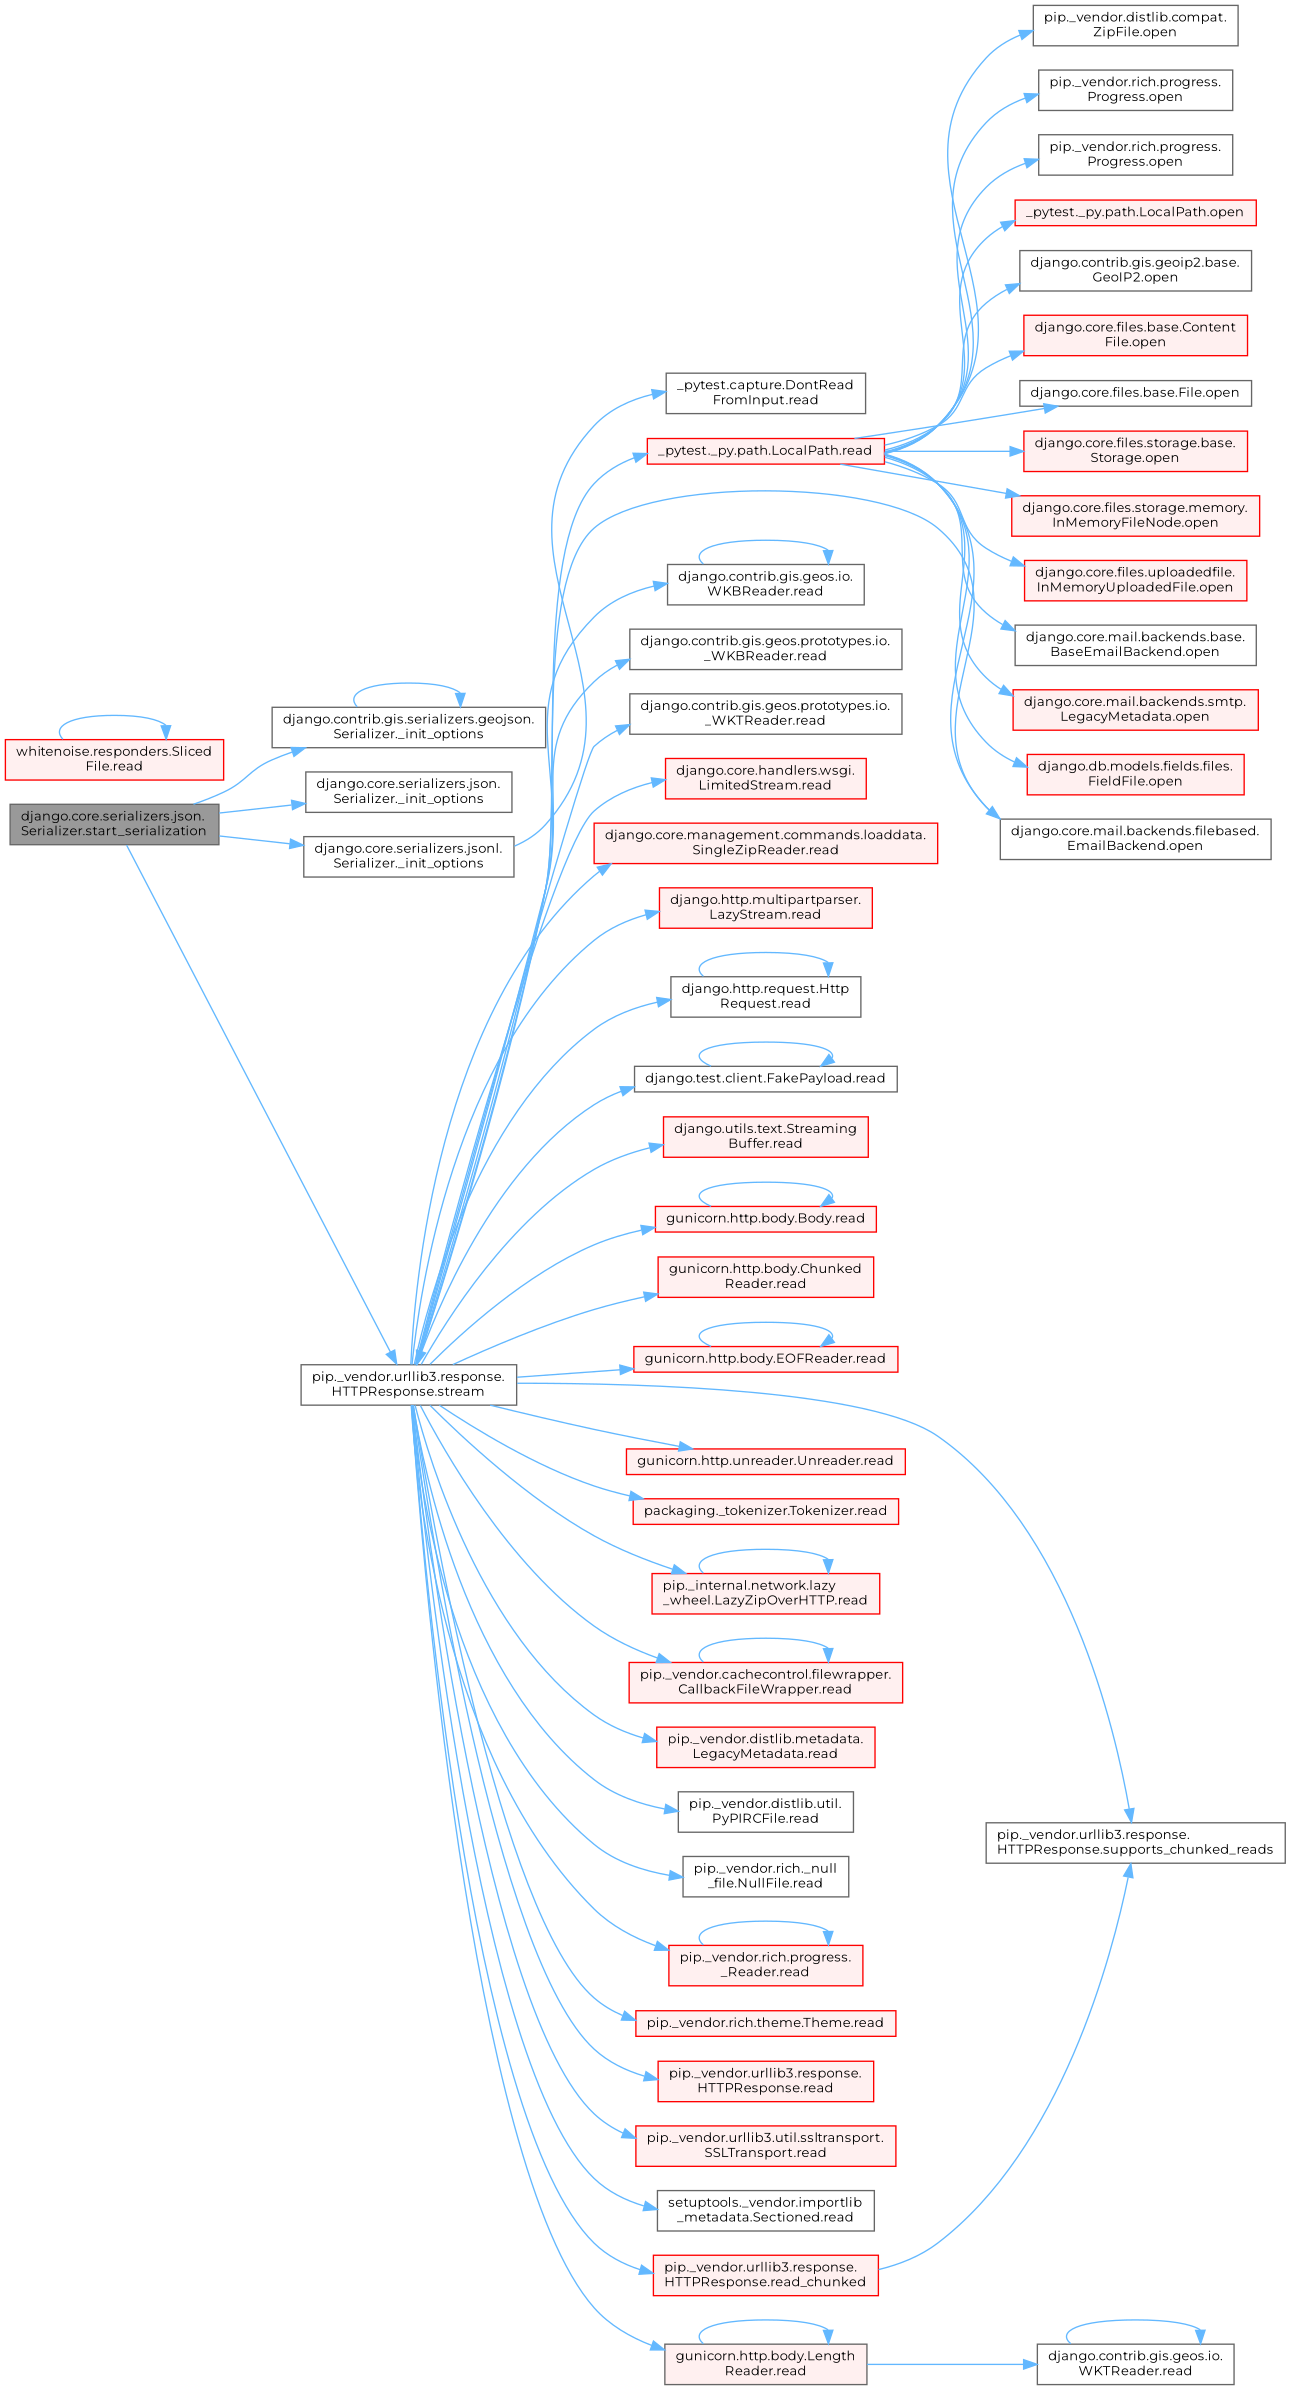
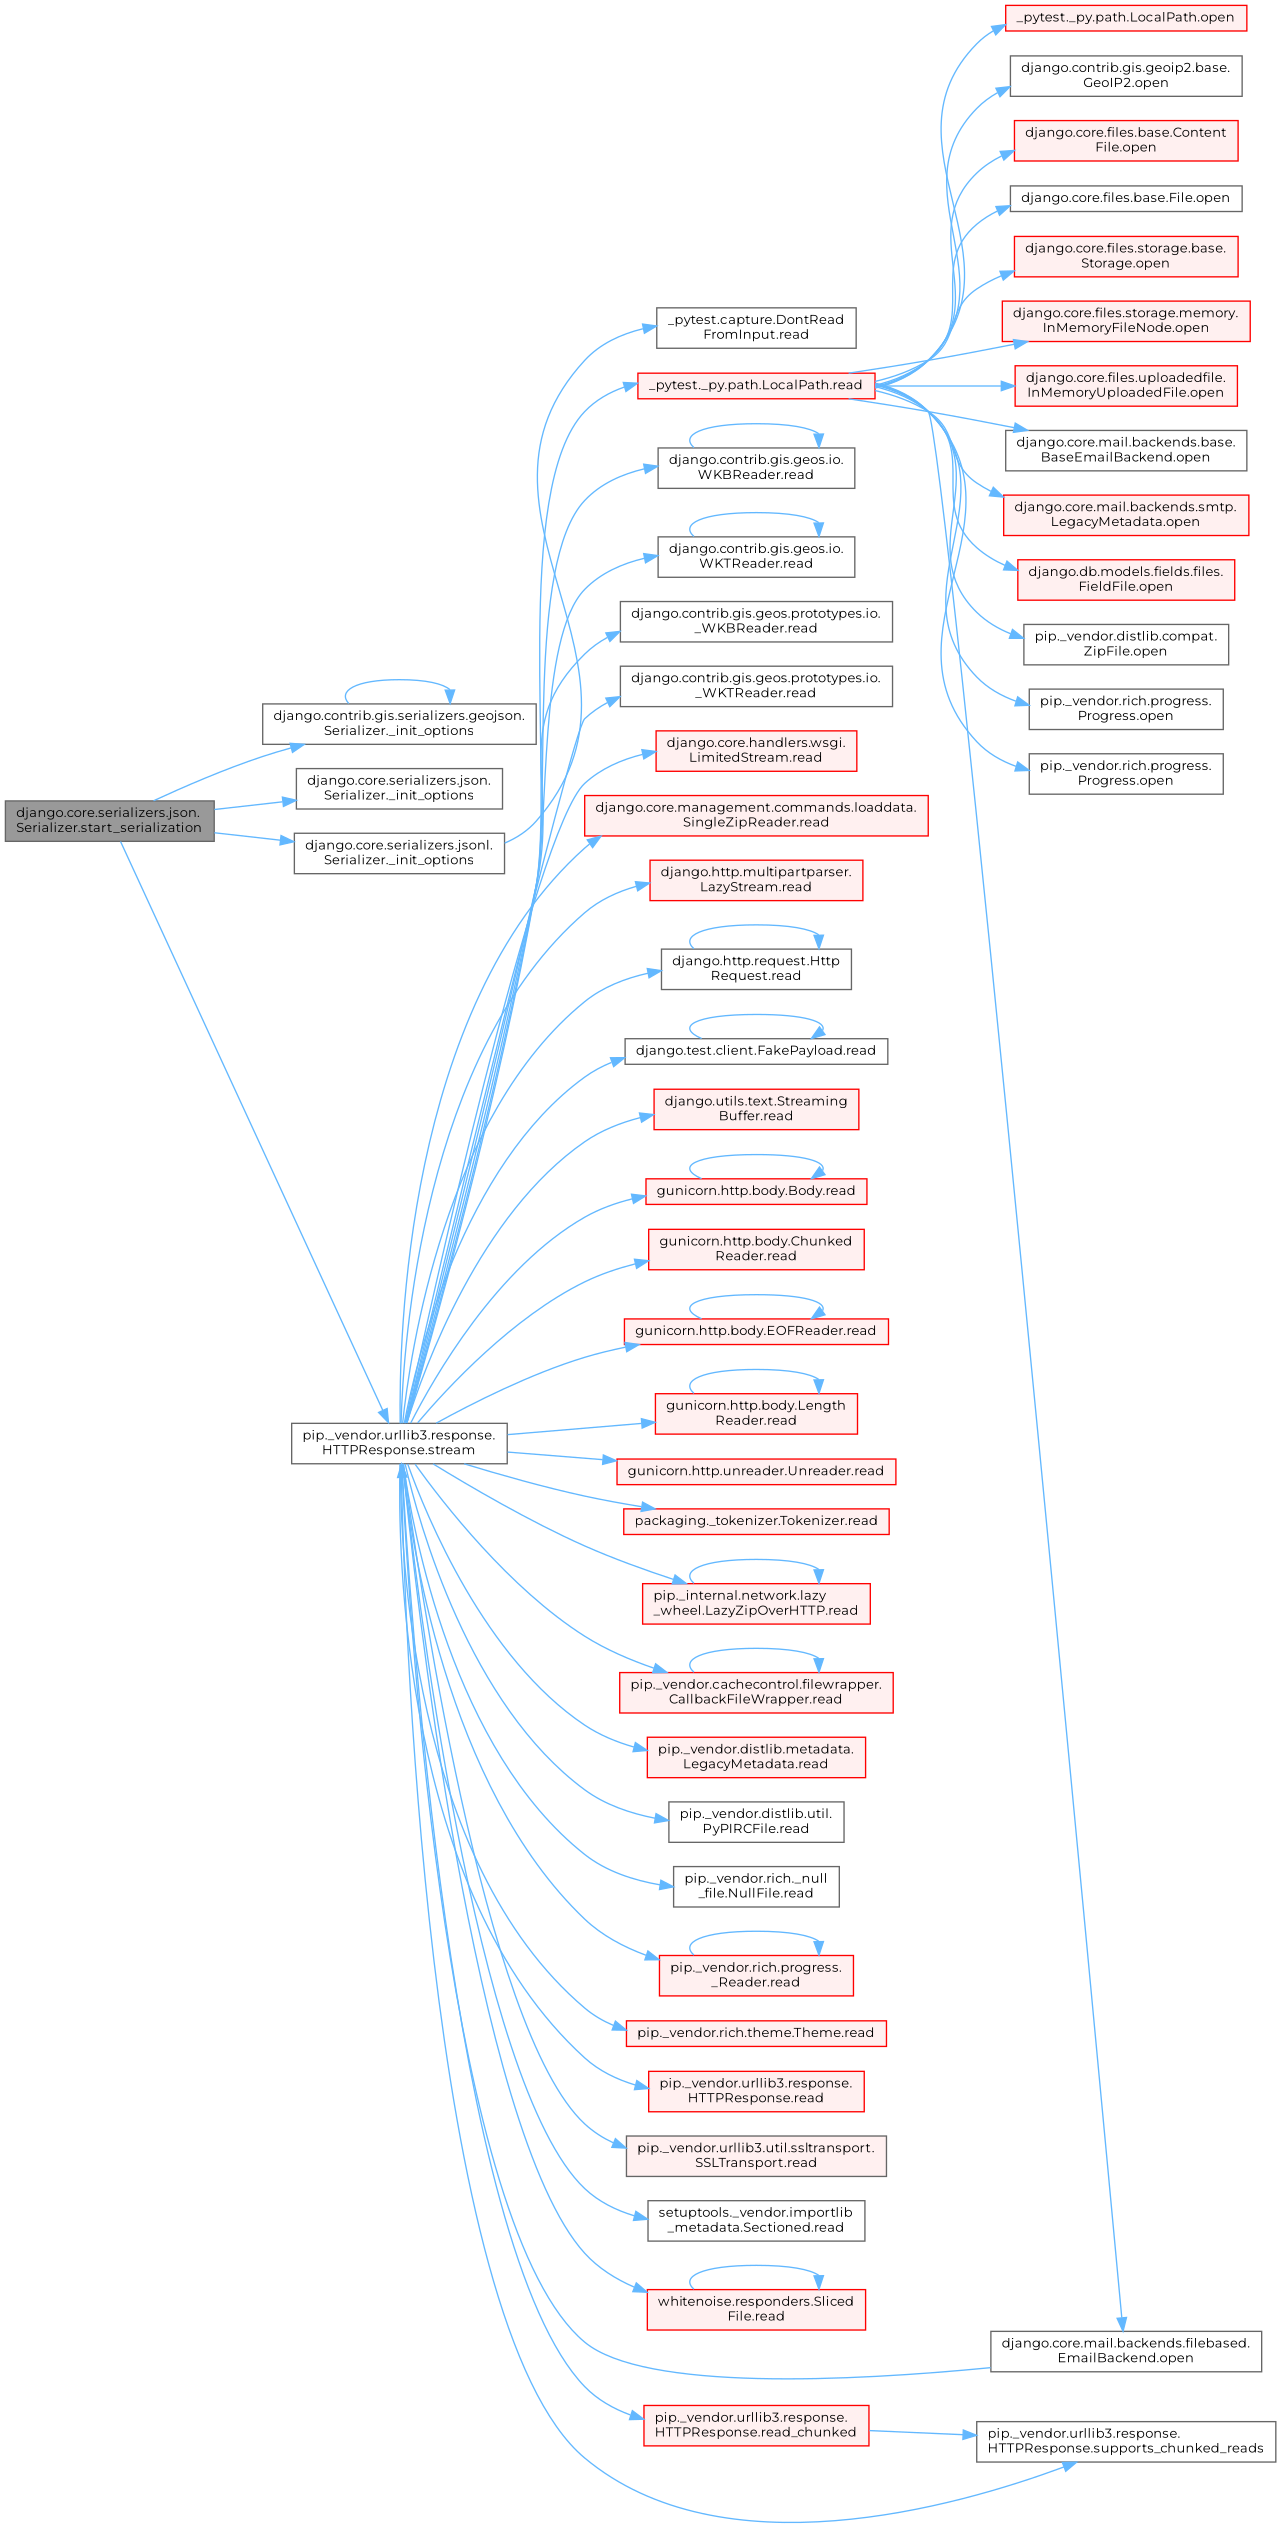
none -> (478, 1962)
(766, 2146) -> (756, 2156)
(766, 2364) -> (756, 1414)
(945, 2364) -> (517, 974)
